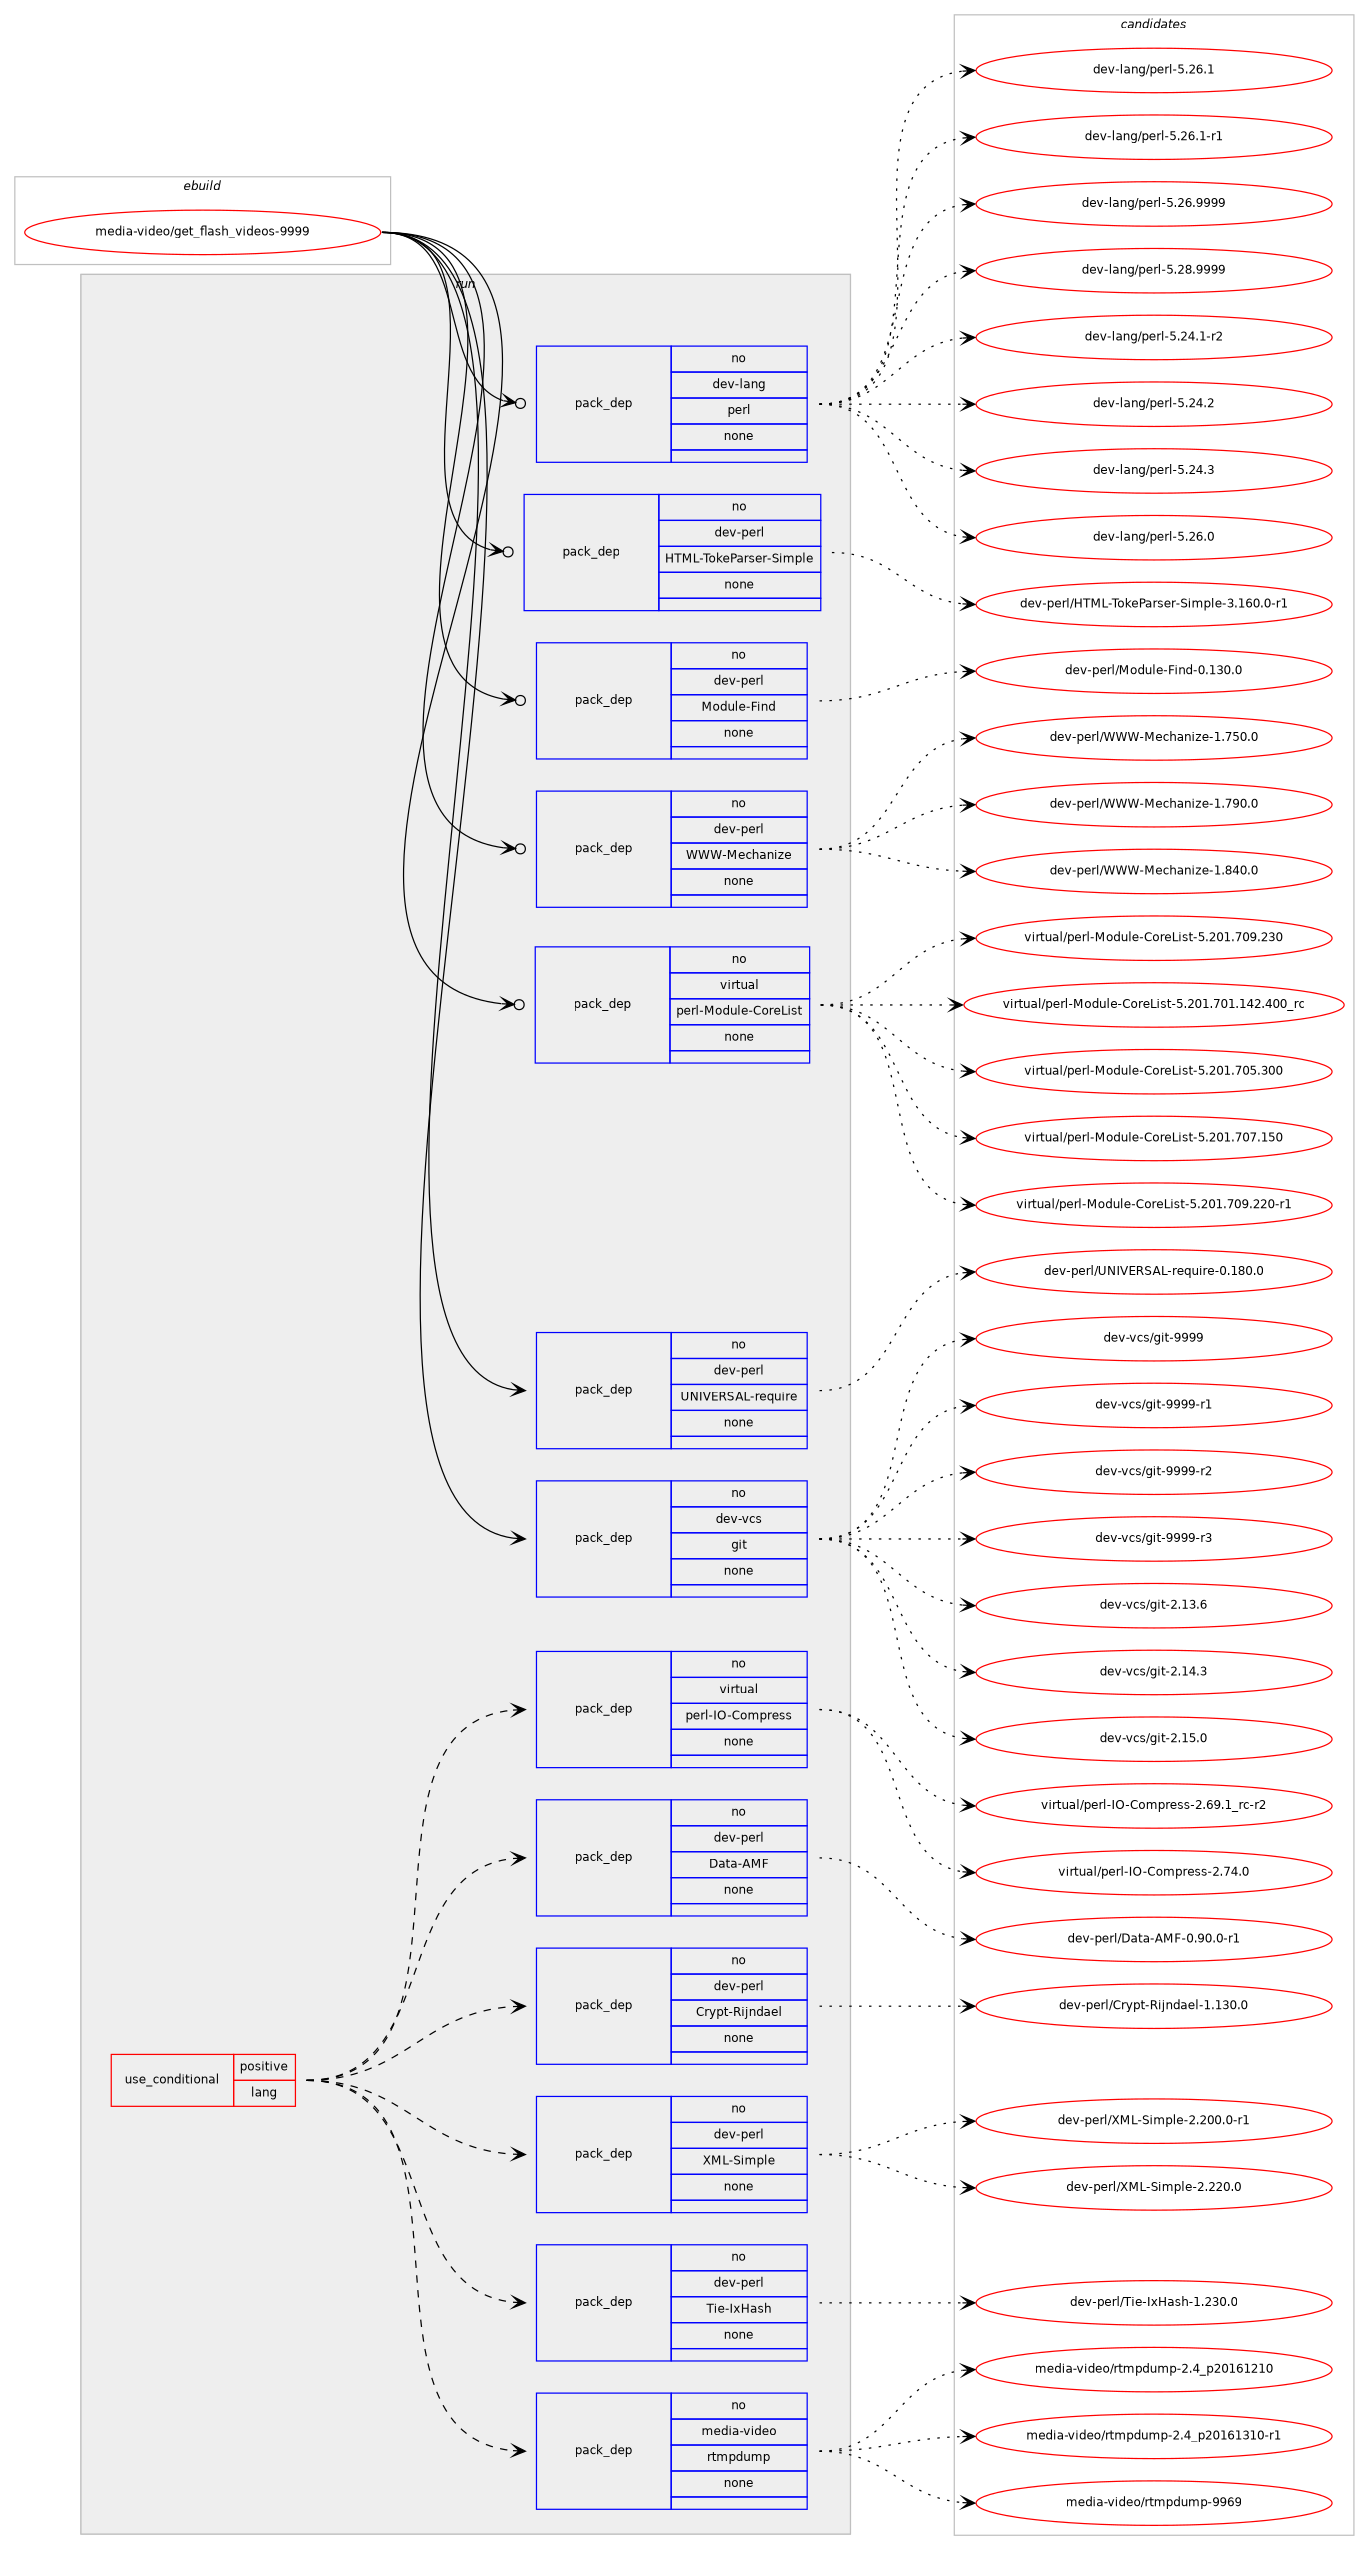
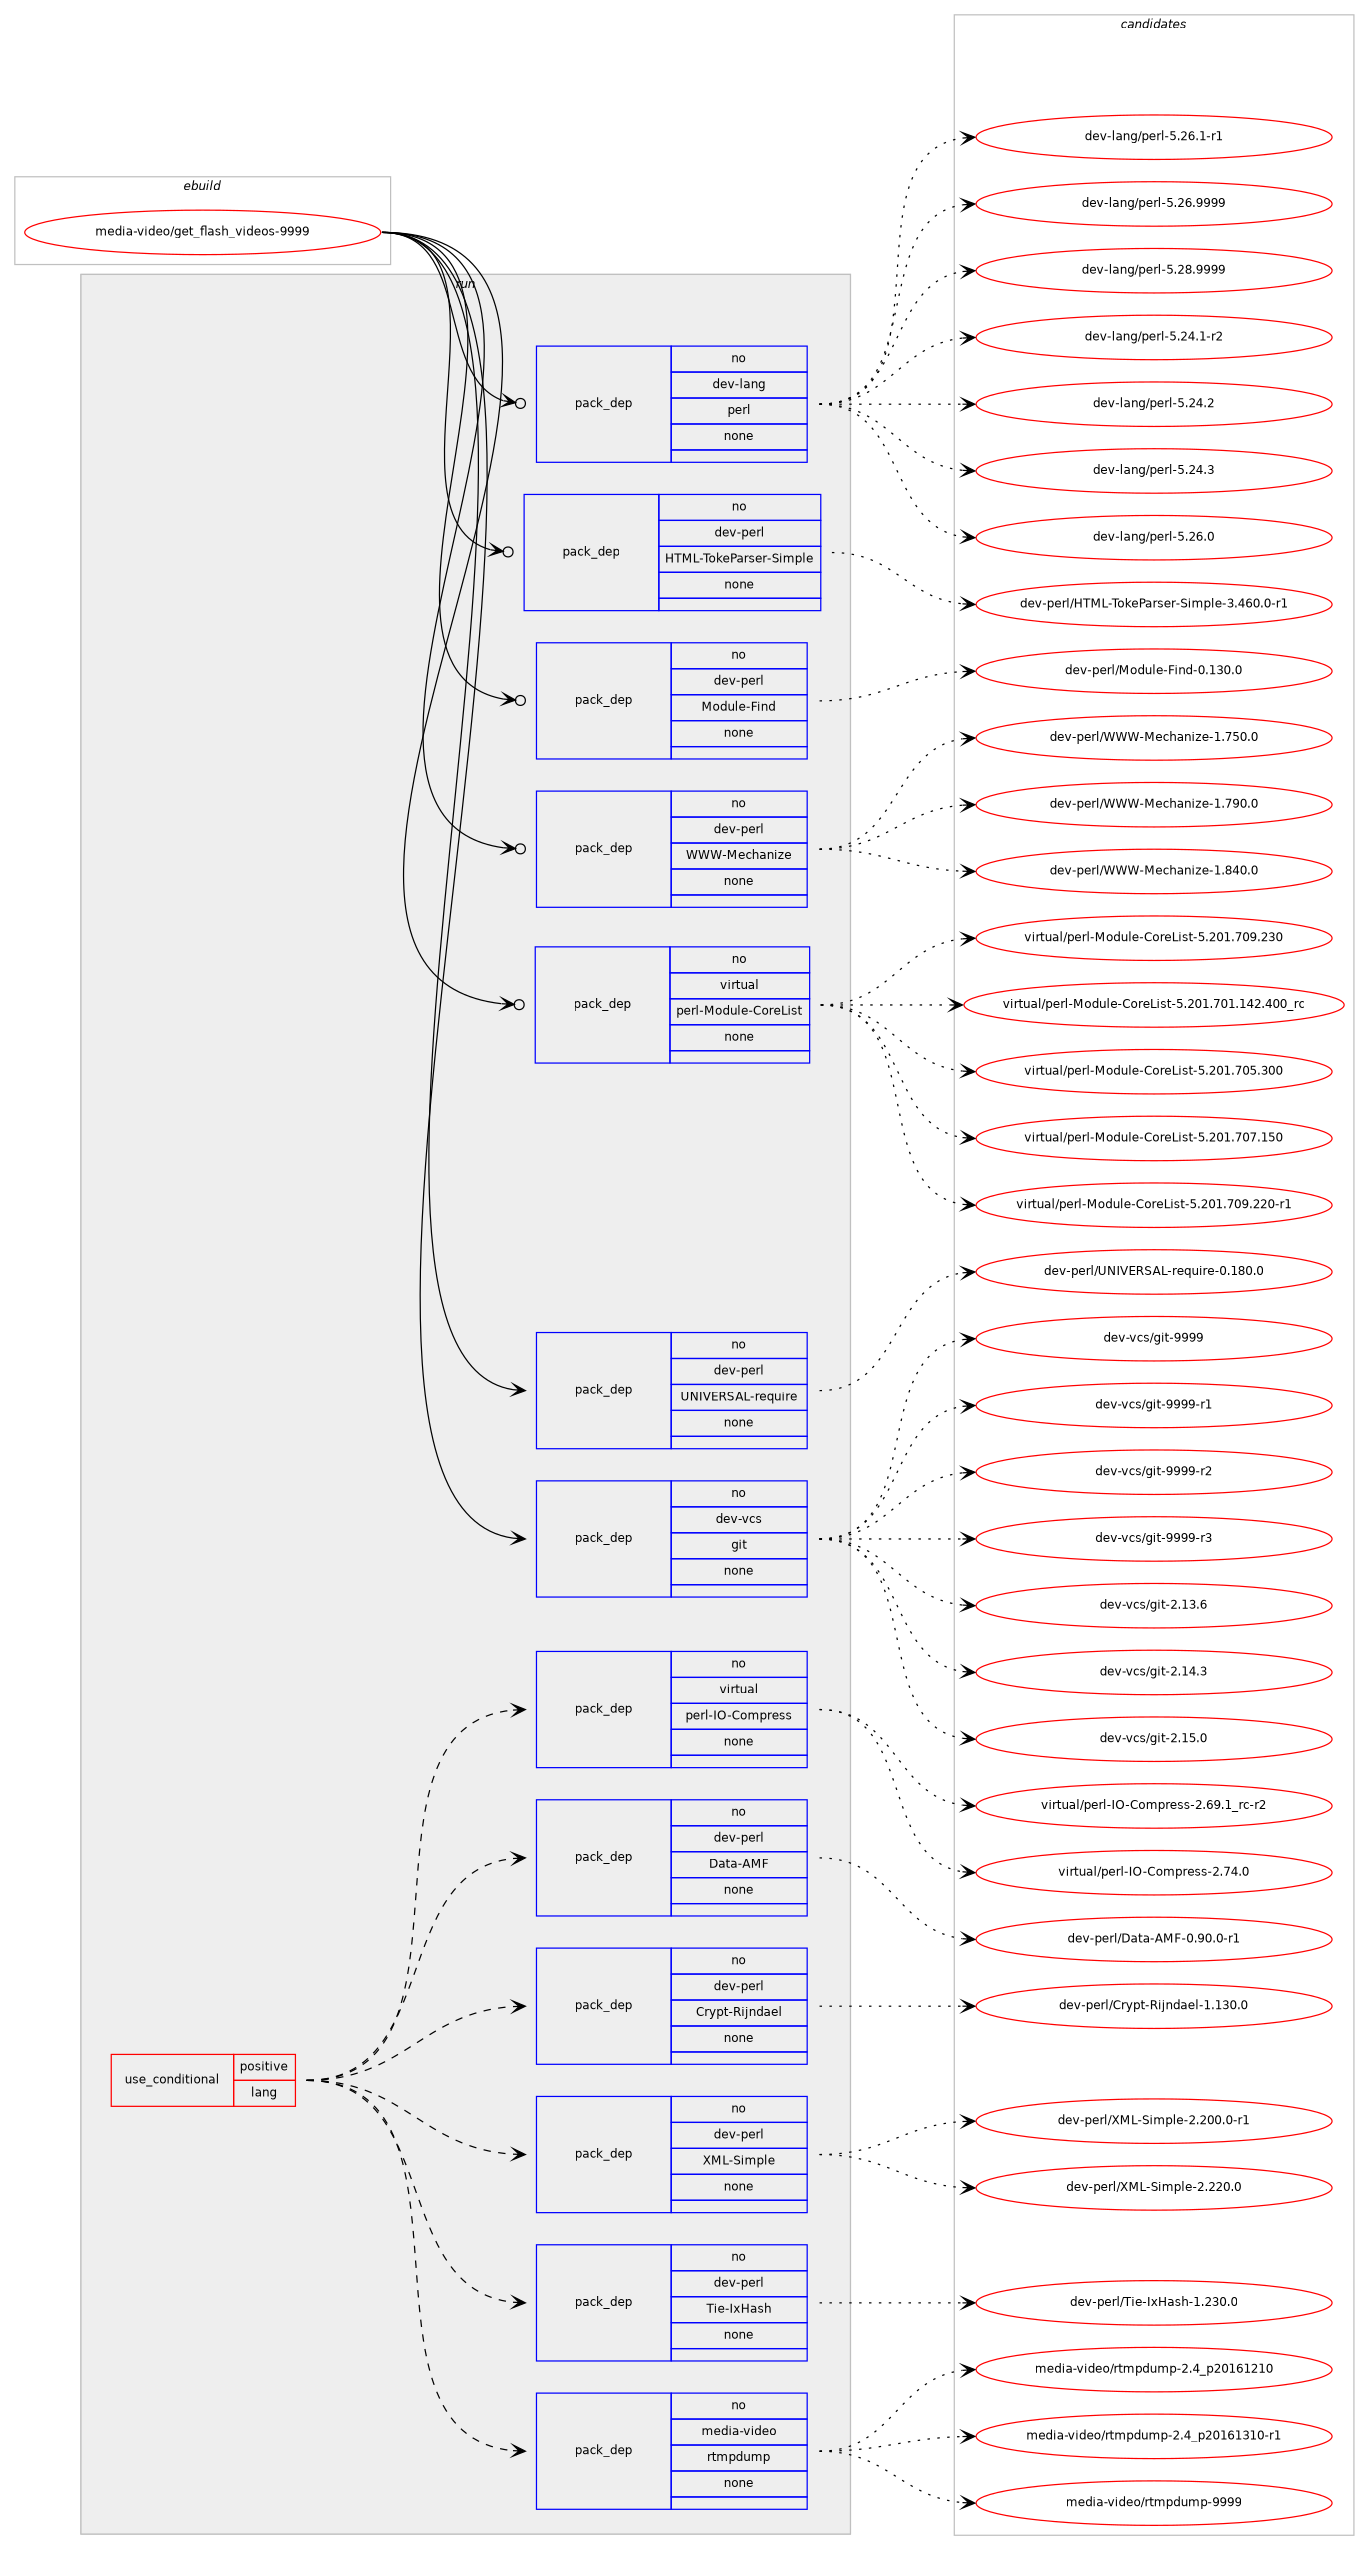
(1154, 70) -> none
(1154, 604) -> (1154, 604)
(1154, 2503) -> (1154, 2503)
